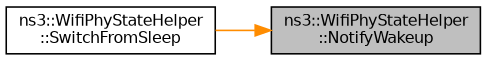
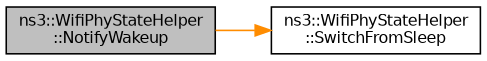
(235, 30) -> (235, 30)
